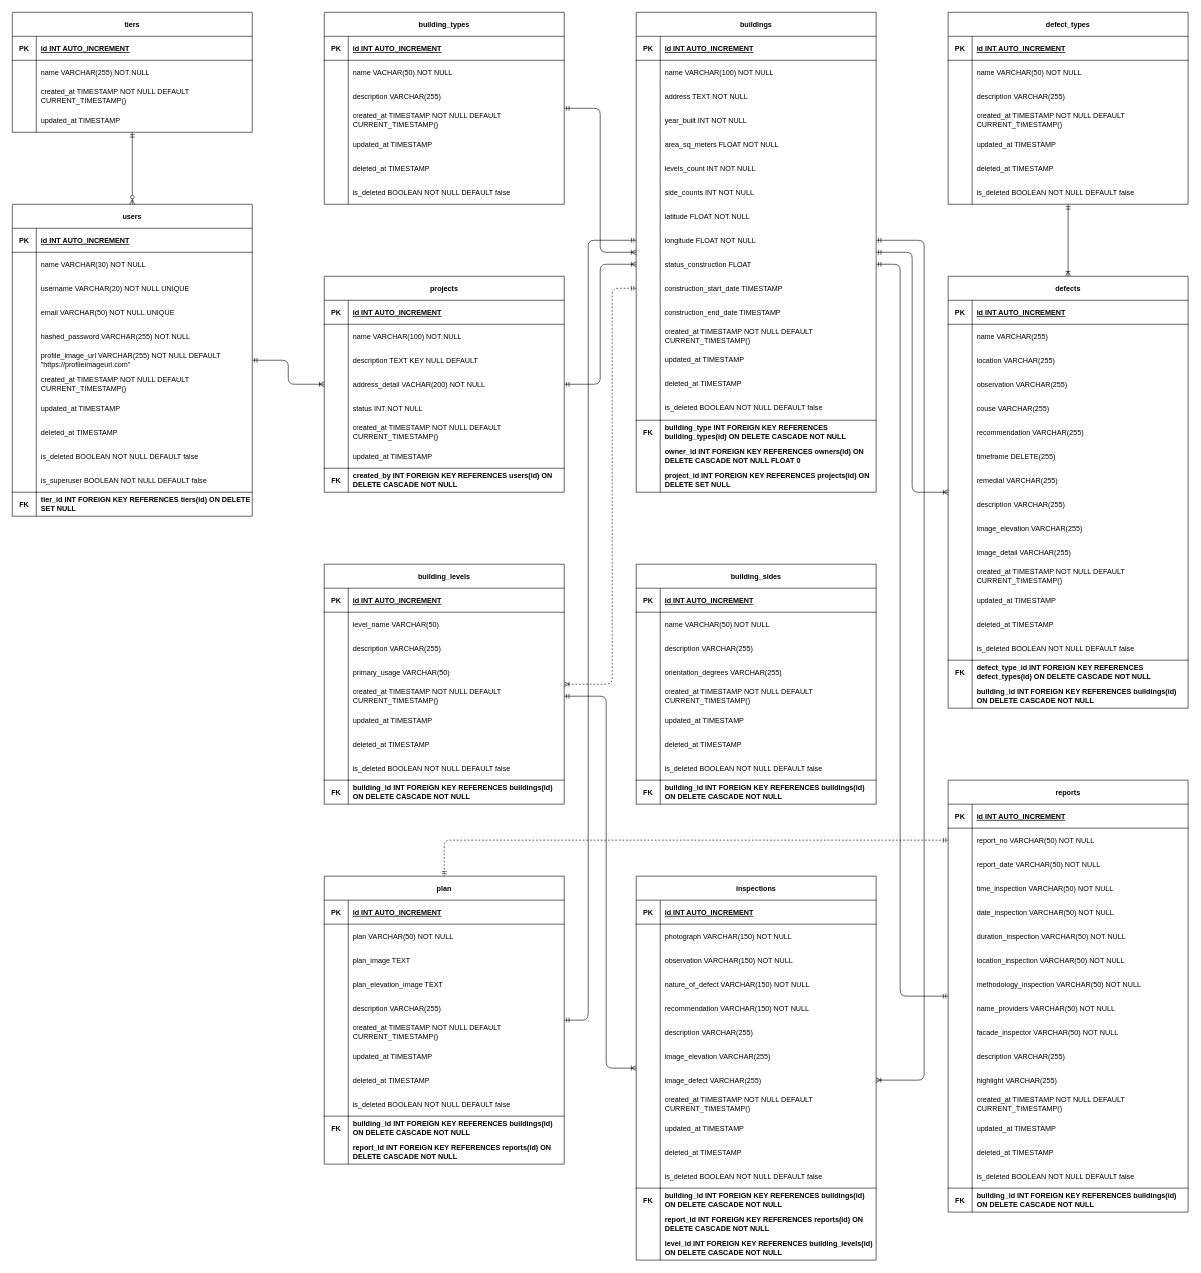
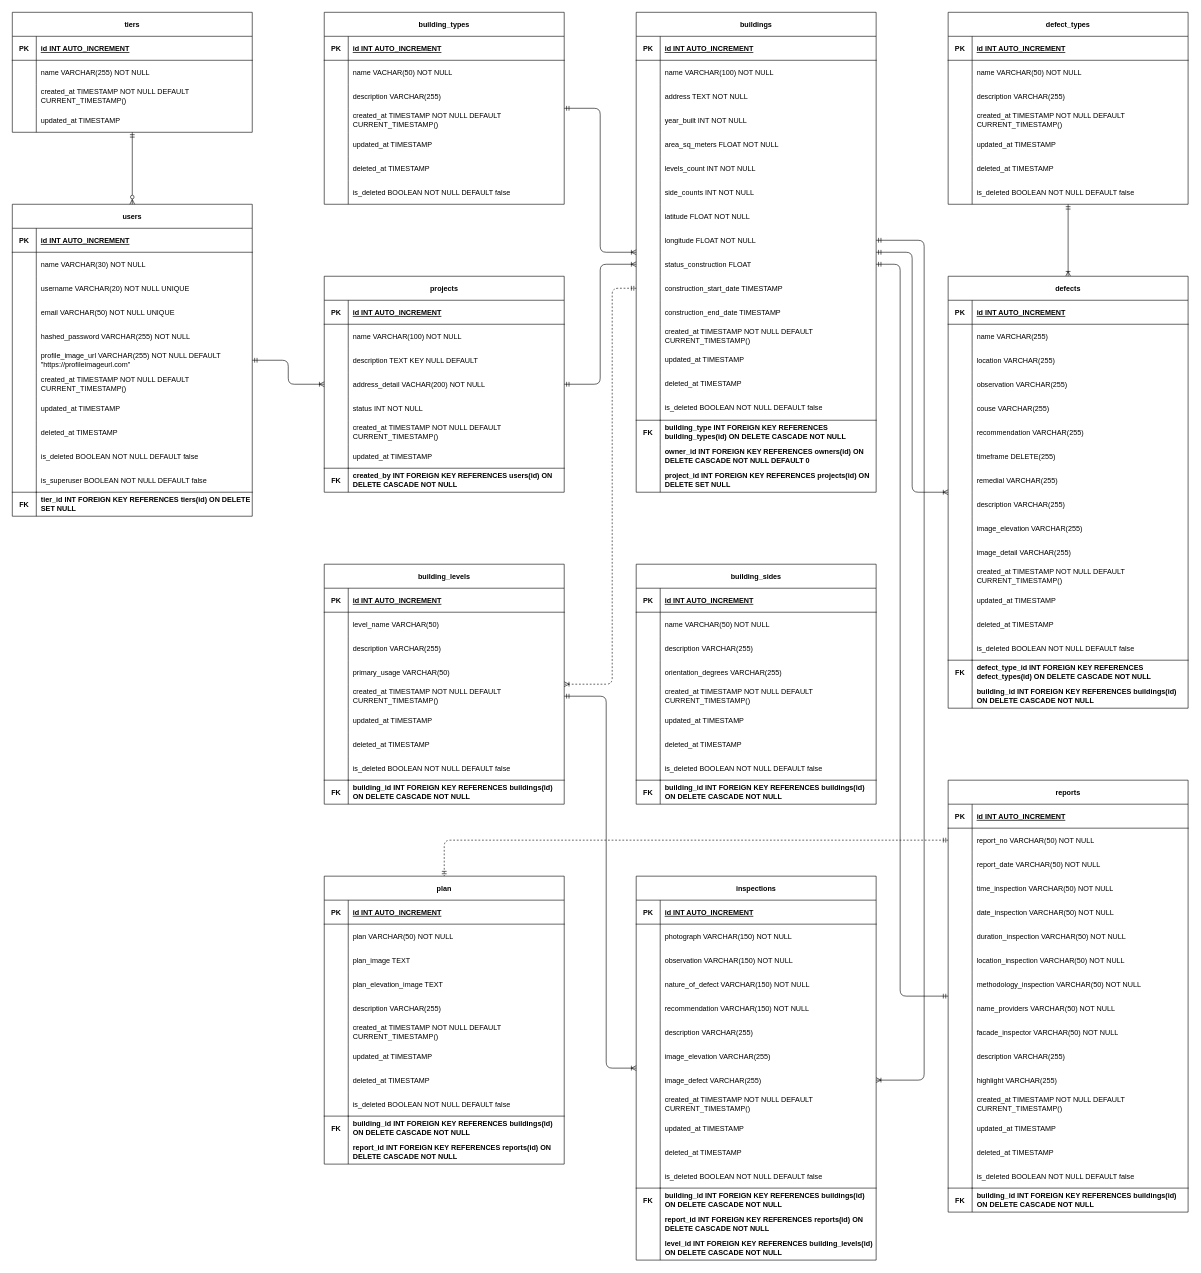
(771, 456) -> (771, 456)
(588, 610) -> none
